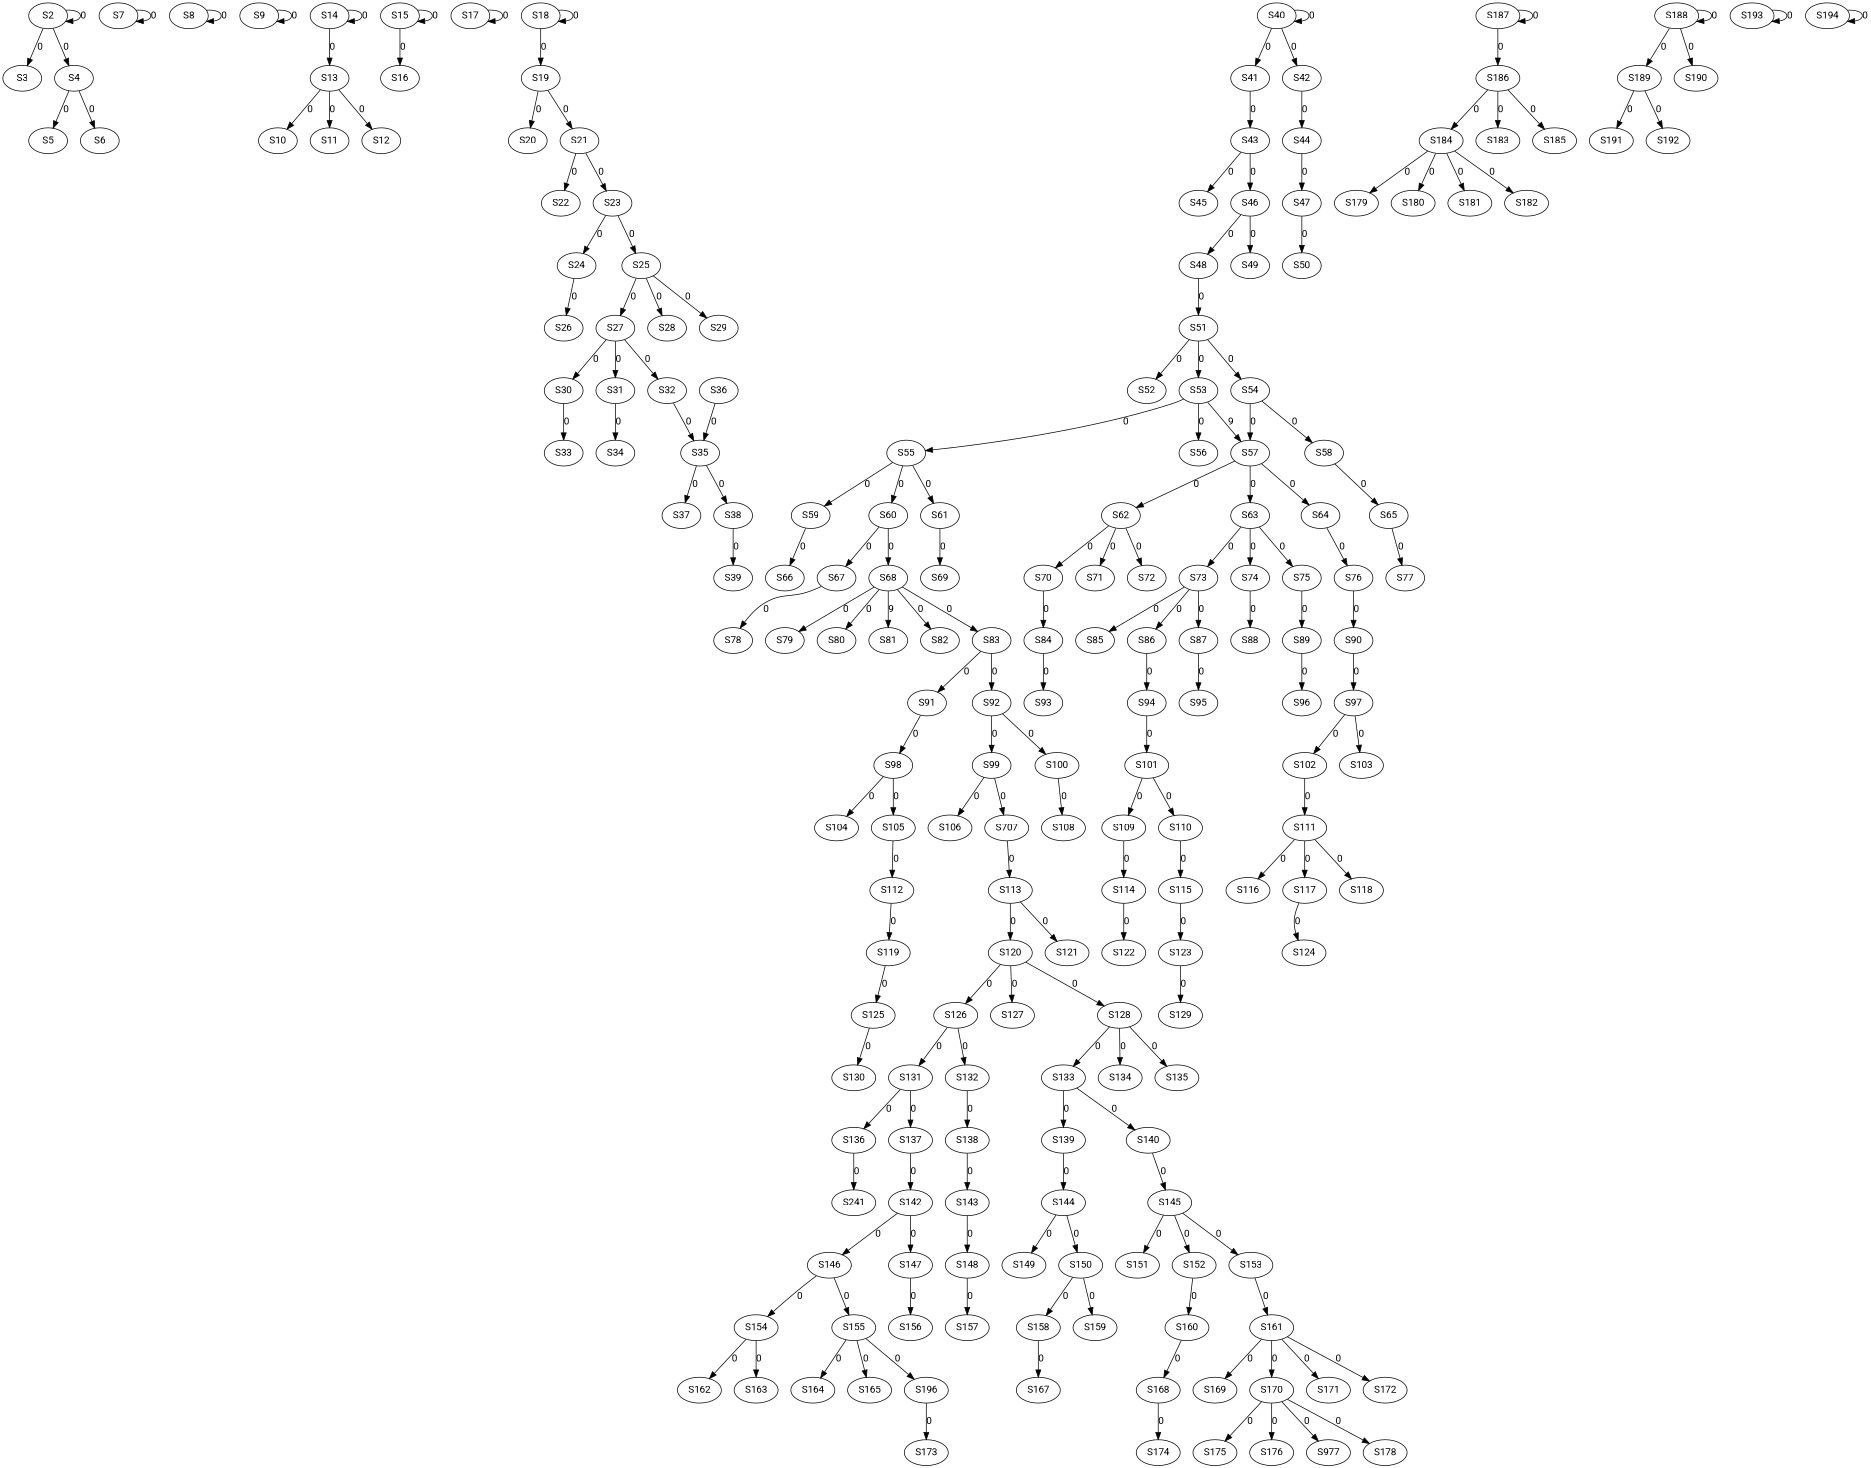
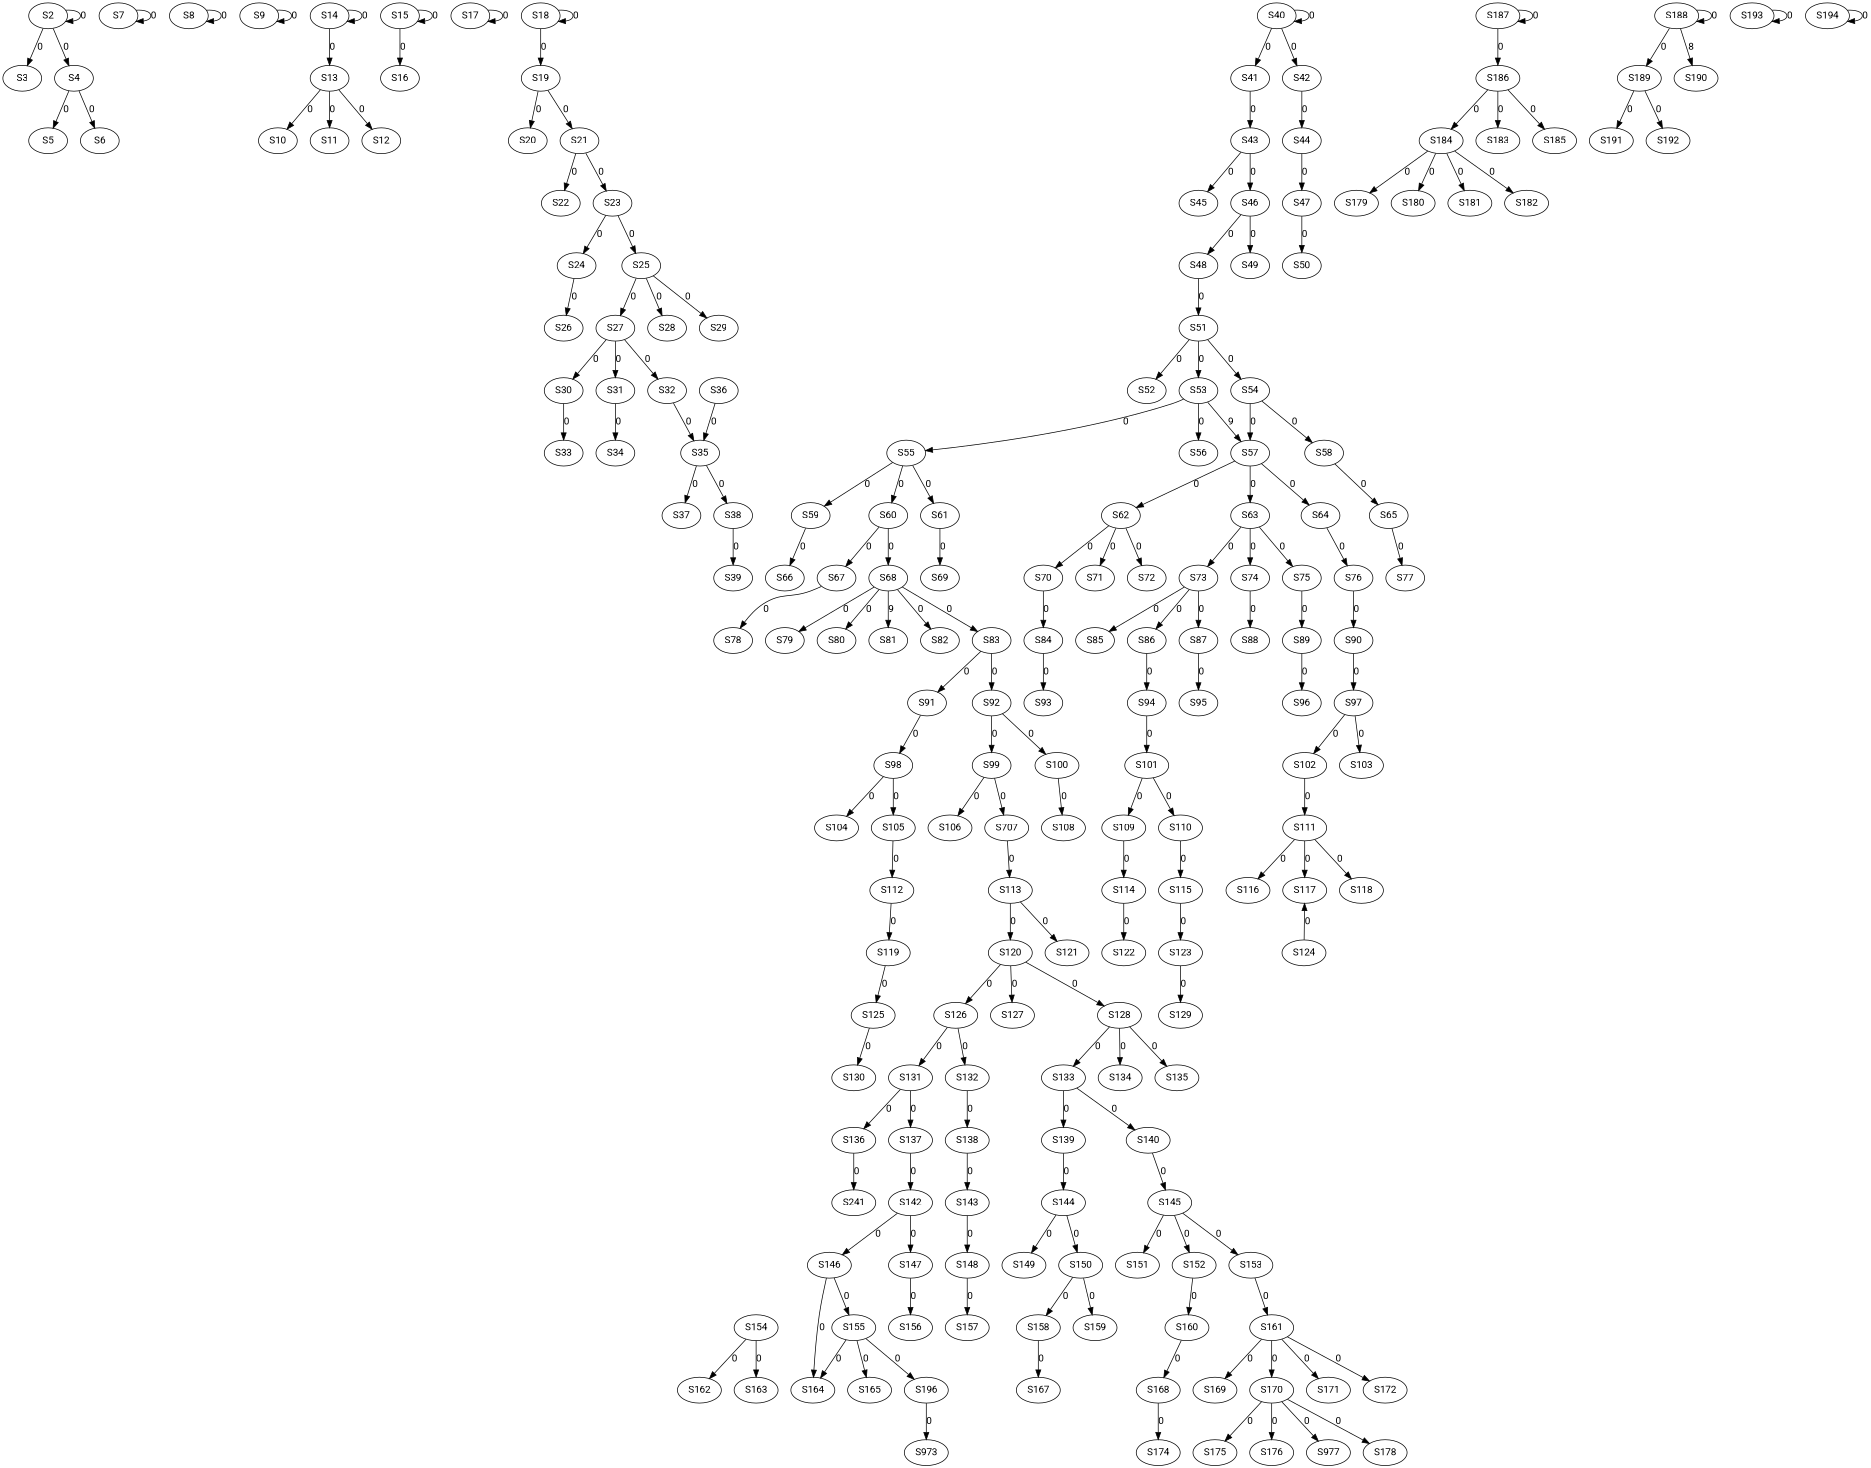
(1691, 47) -> (1691, 47)
(1294, 918) -> (1304, 925)
(794, 1293) -> (818, 1324)
(926, 1453) -> (926, 1453)
